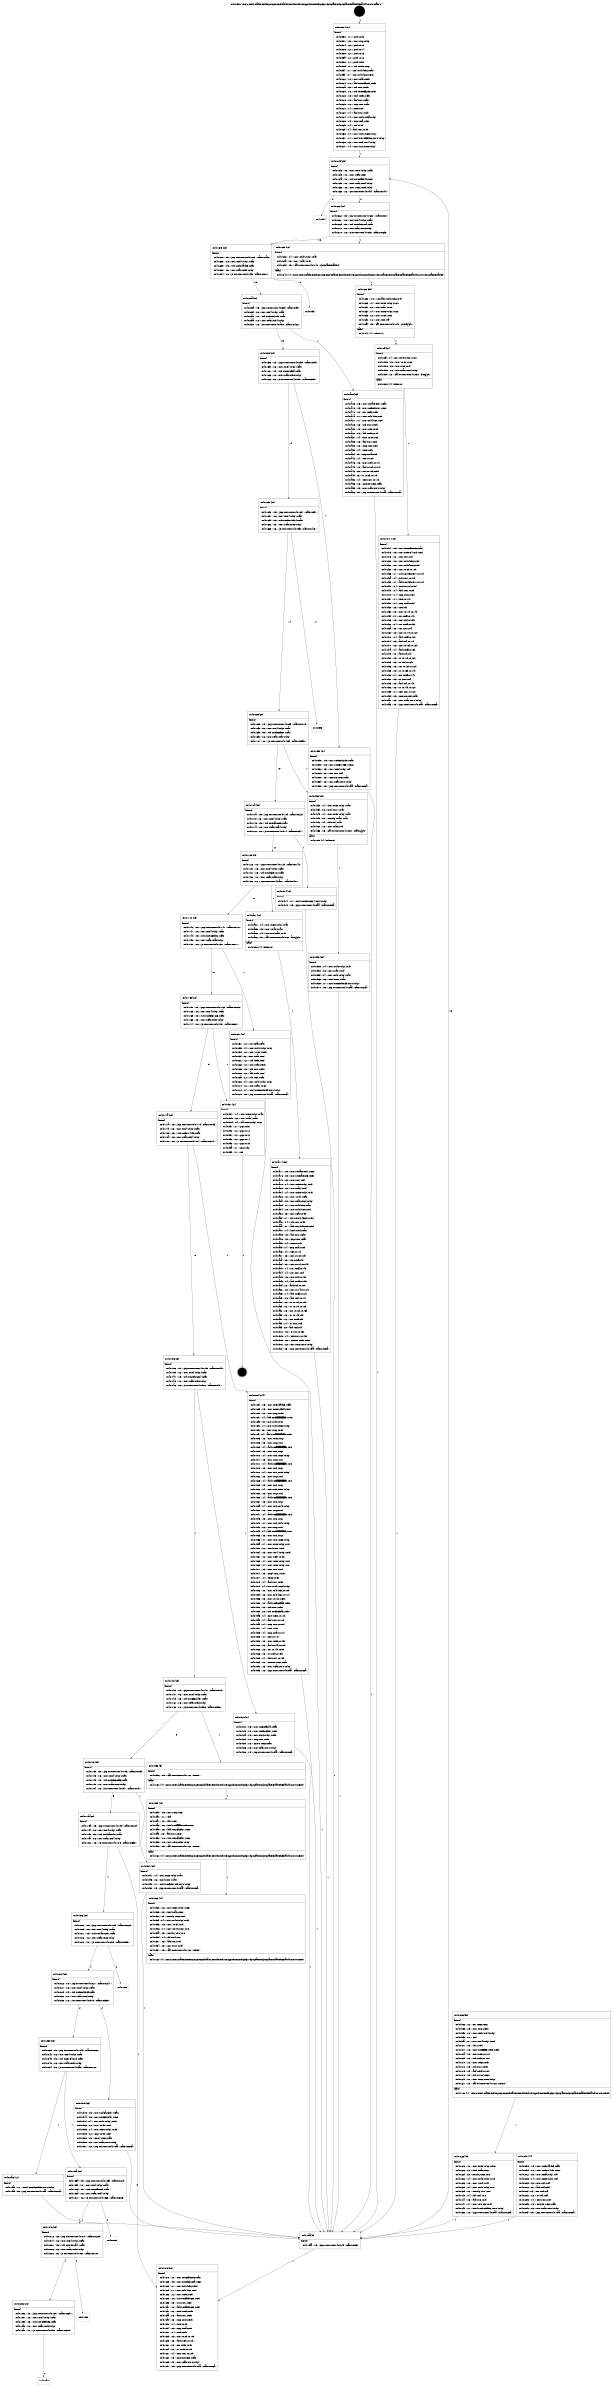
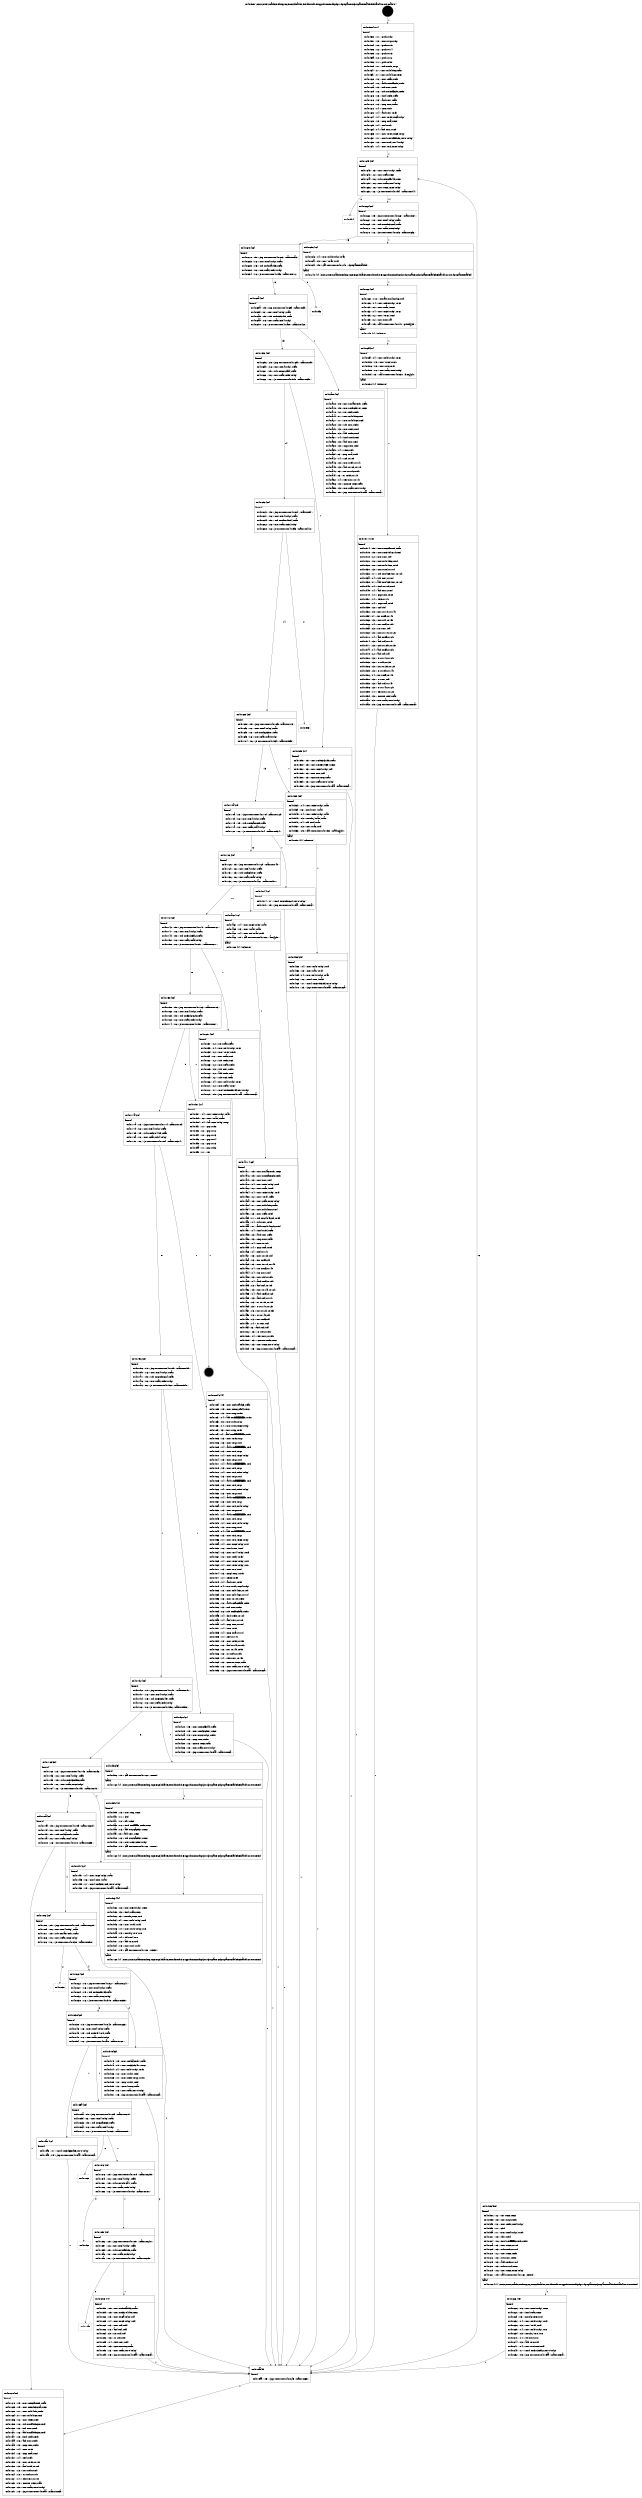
none -> (124, 2278)
